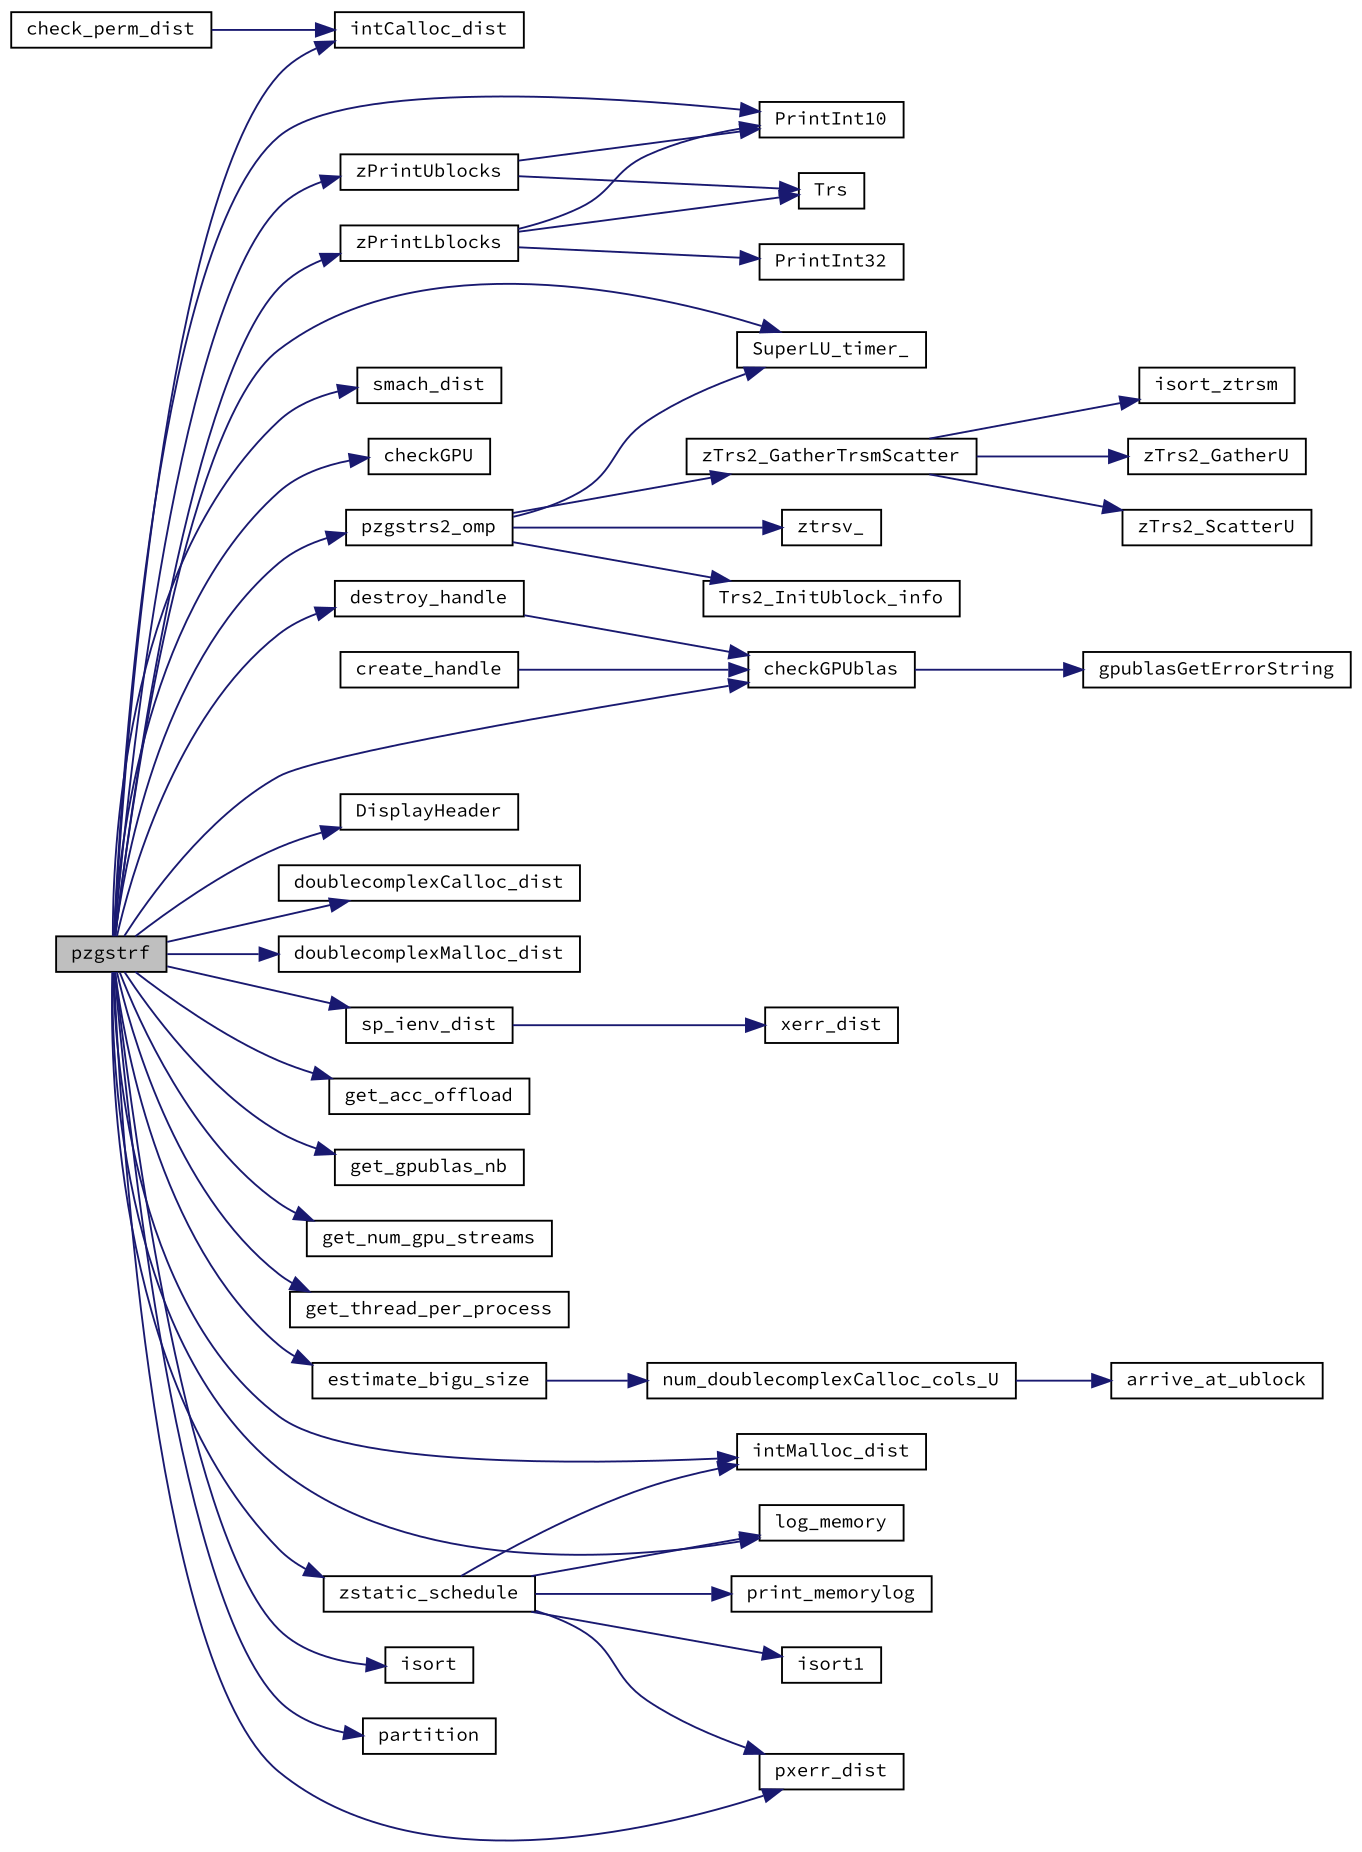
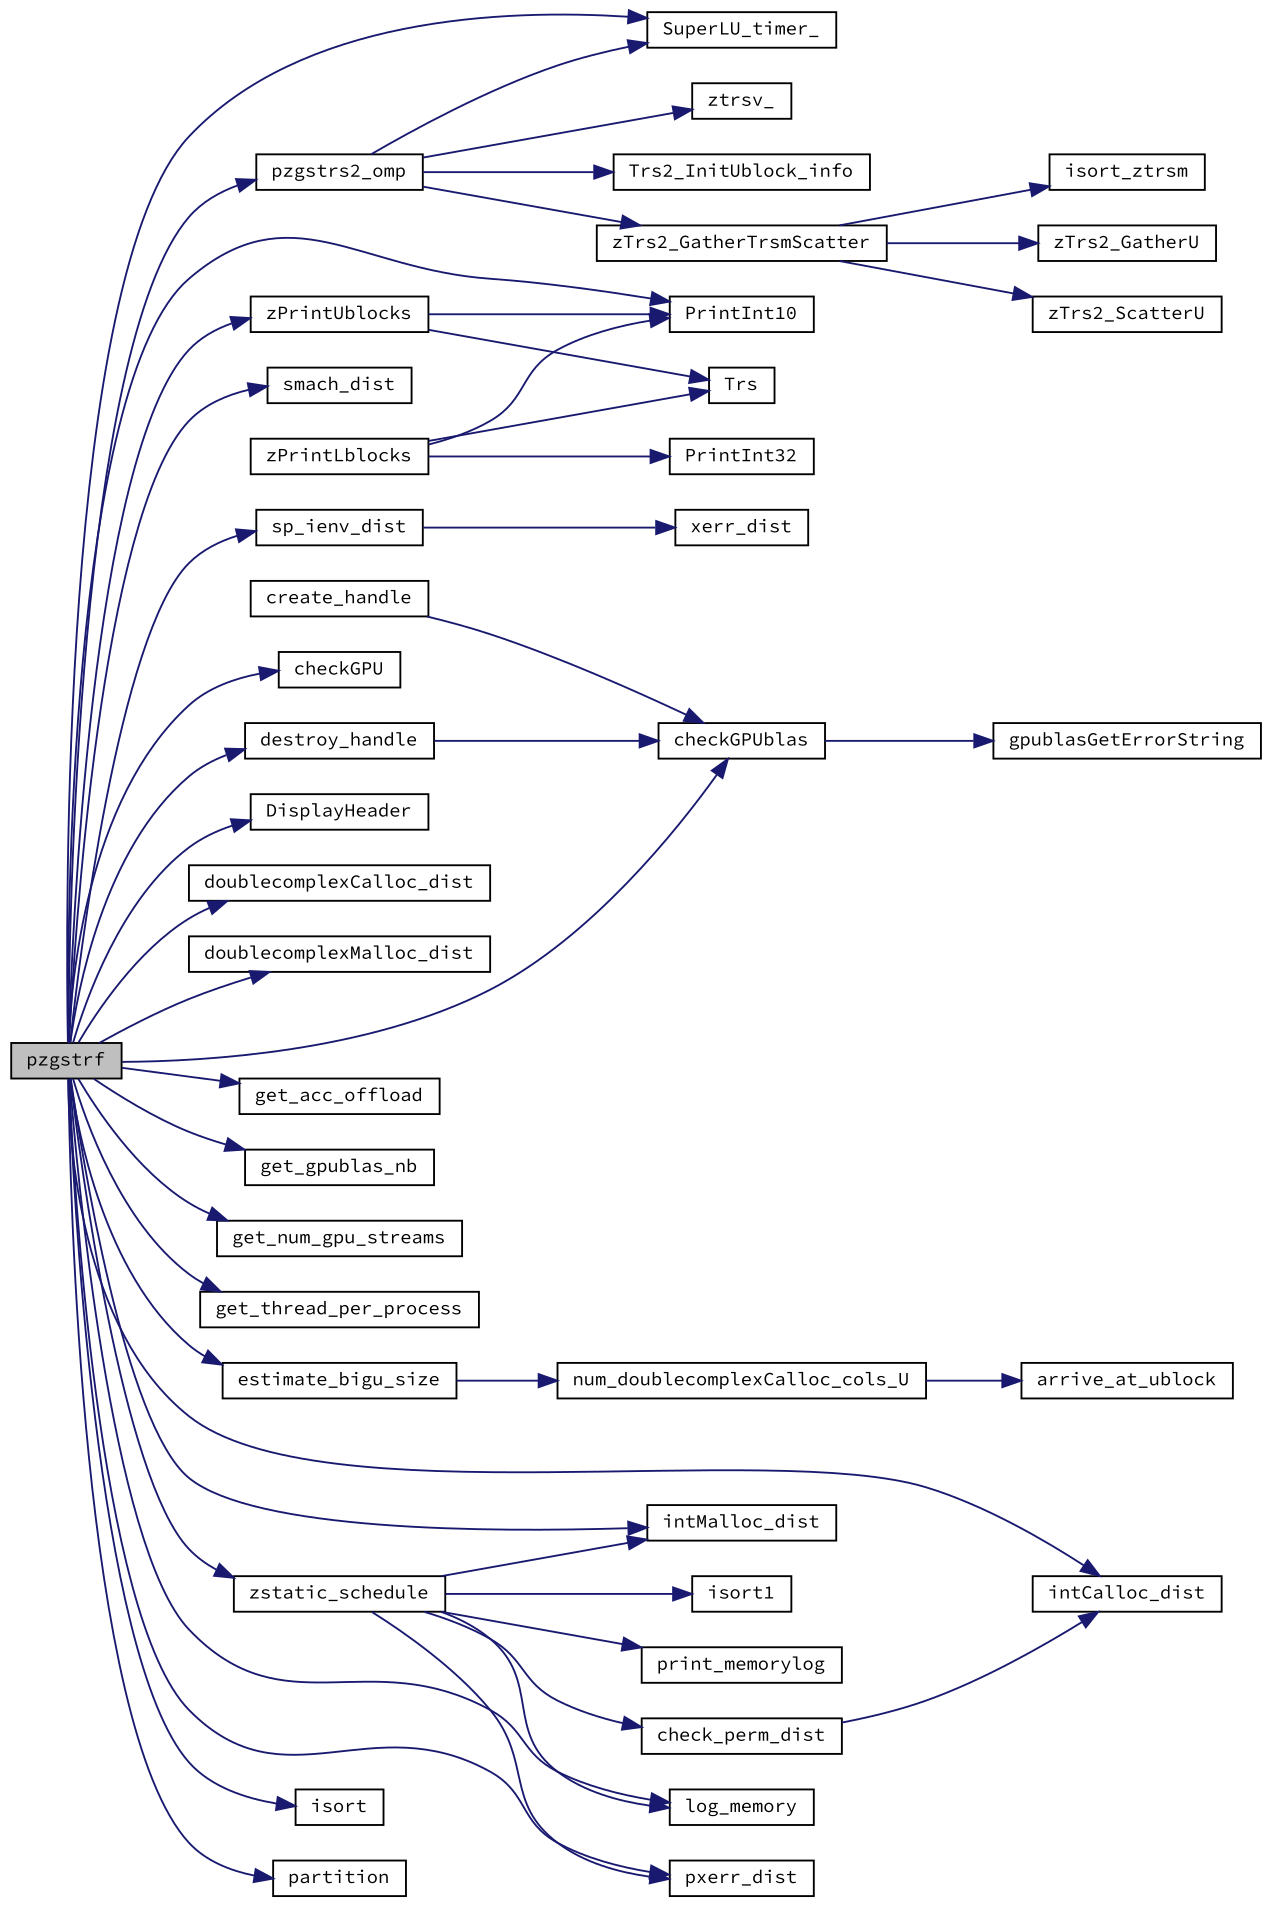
(210, 438) -> none
none -> (530, 1679)
